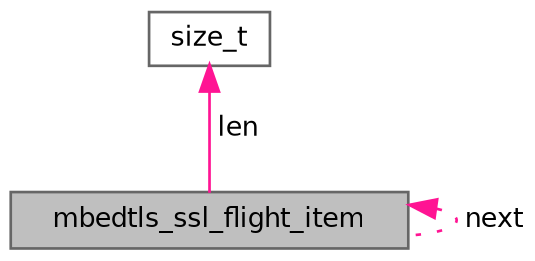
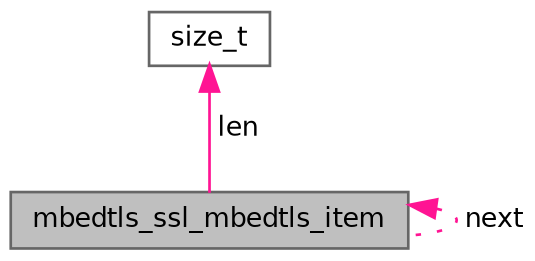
(210, 220) -> (210, 220)
